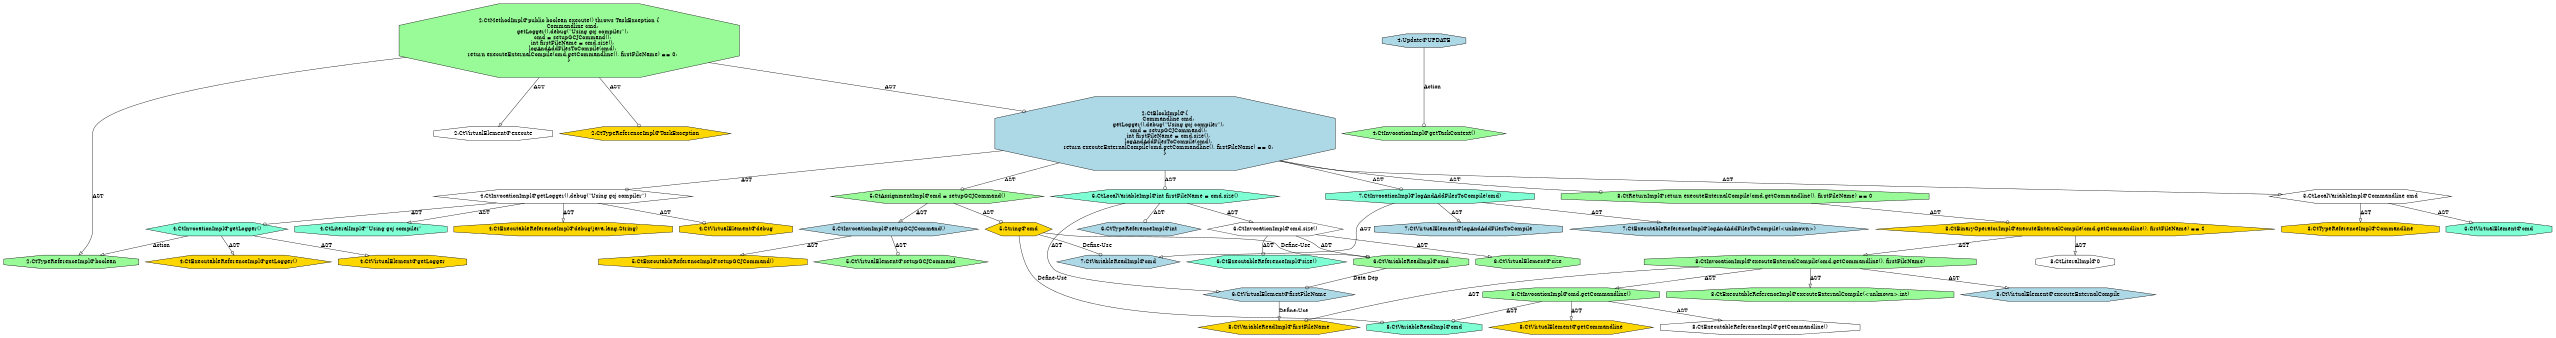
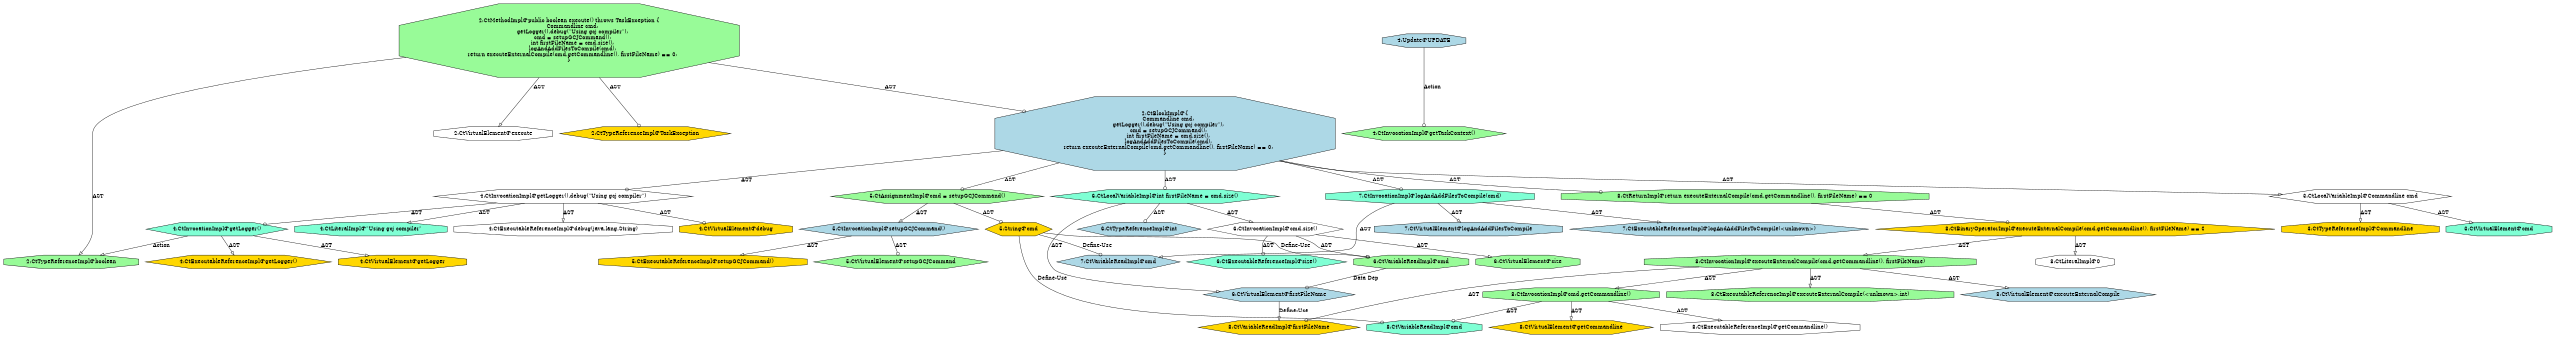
(563, 229) -> (563, 229)
